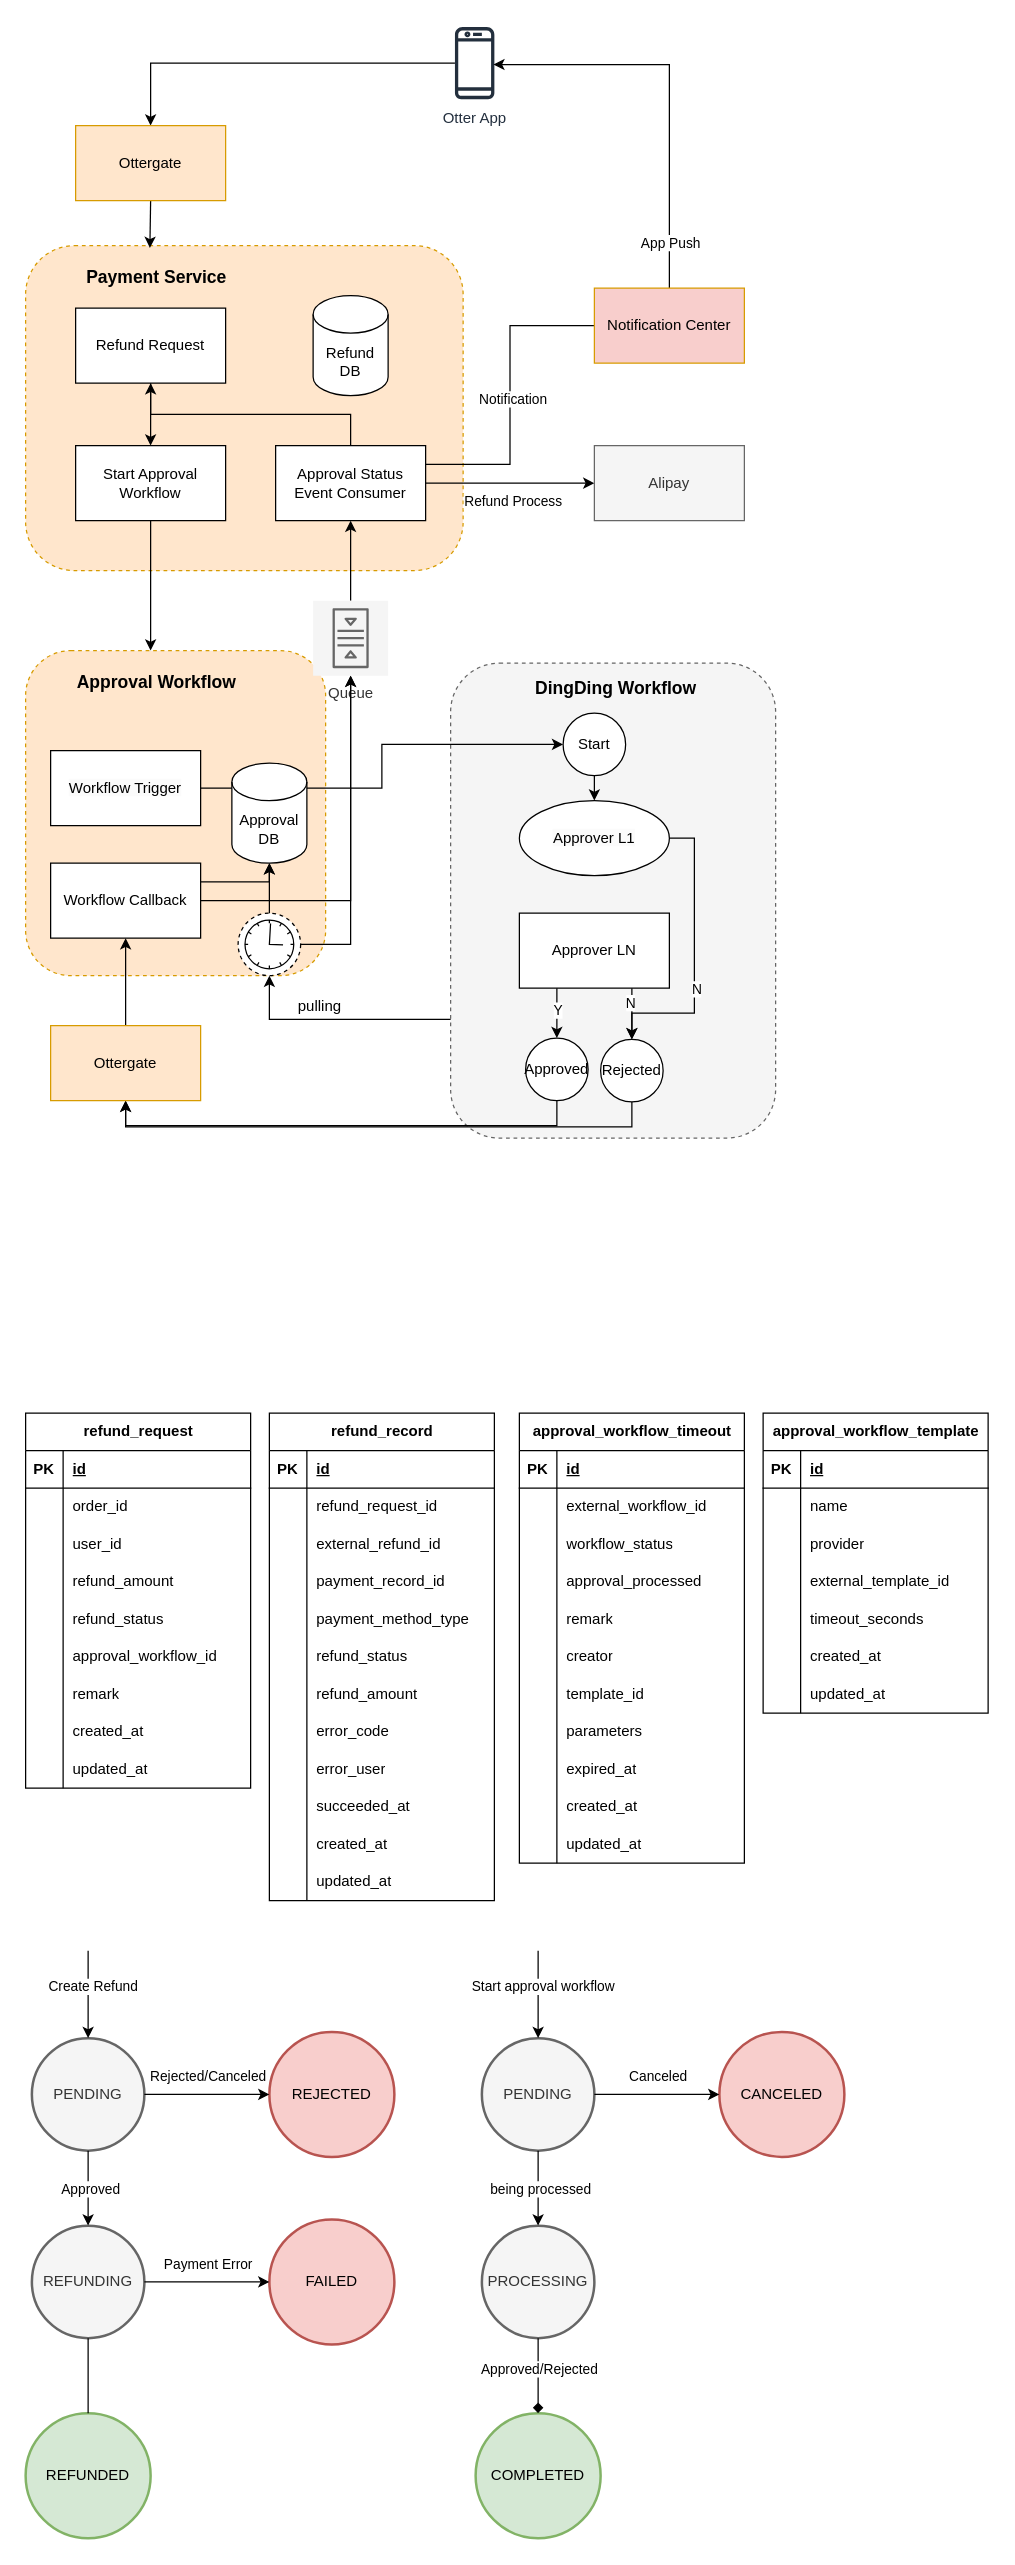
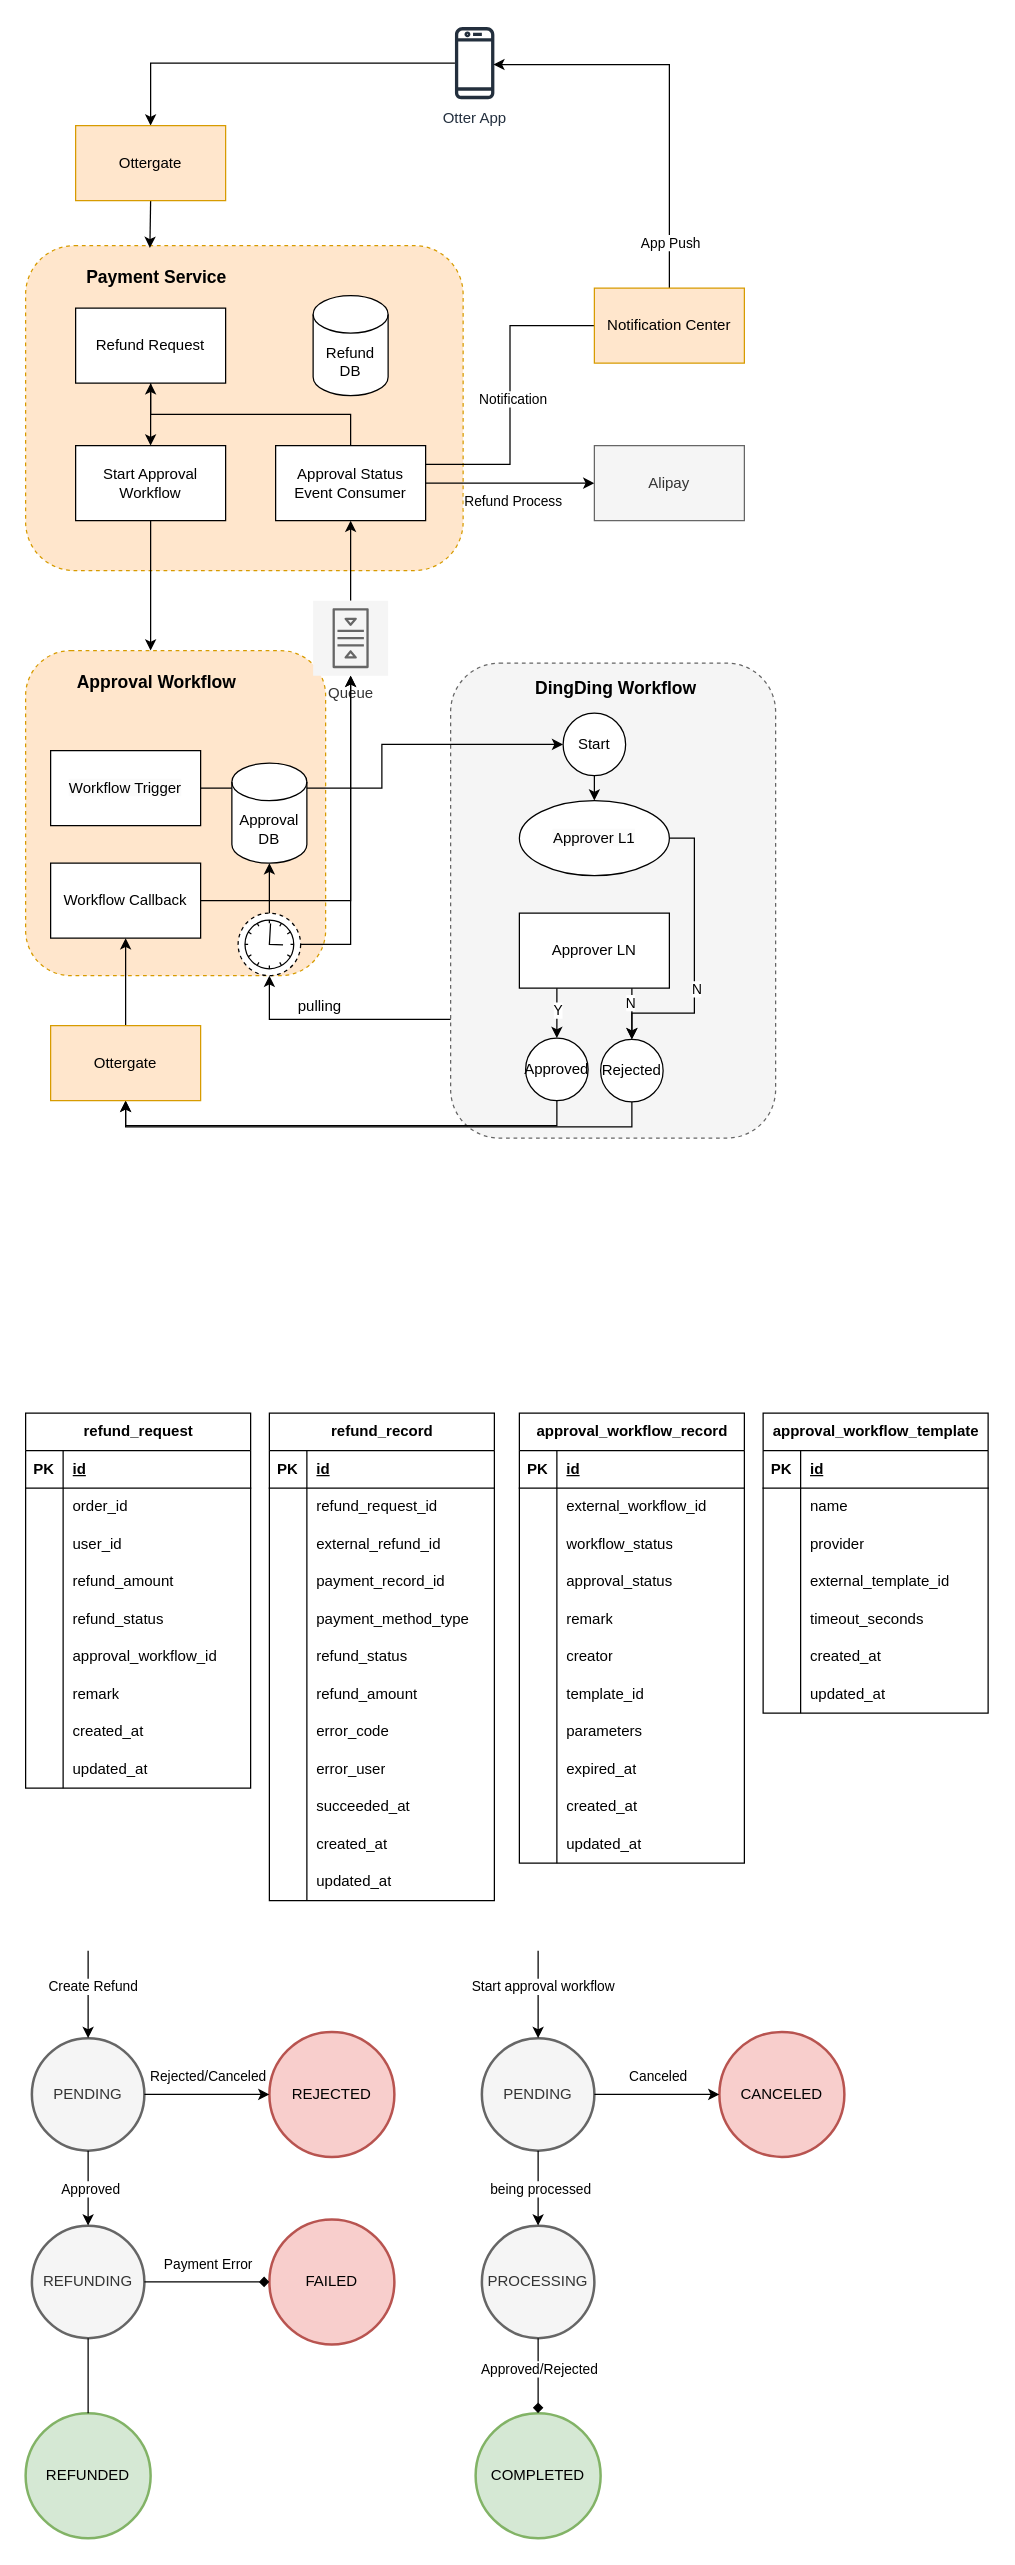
(669, 326) -> (669, 326)
(233, 882) -> none
(633, 1432) -> (633, 1432)
(641, 1582) -> (628, 1582)
(259, 2282) -> (258, 2282)
